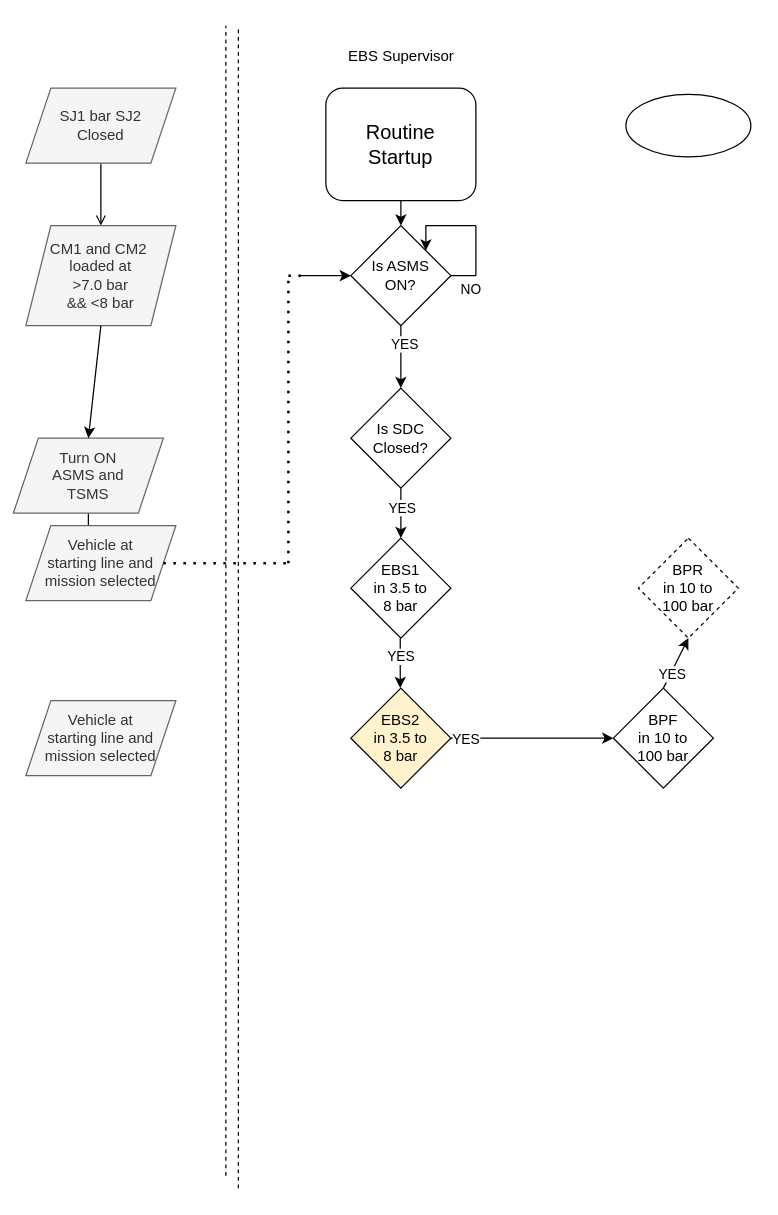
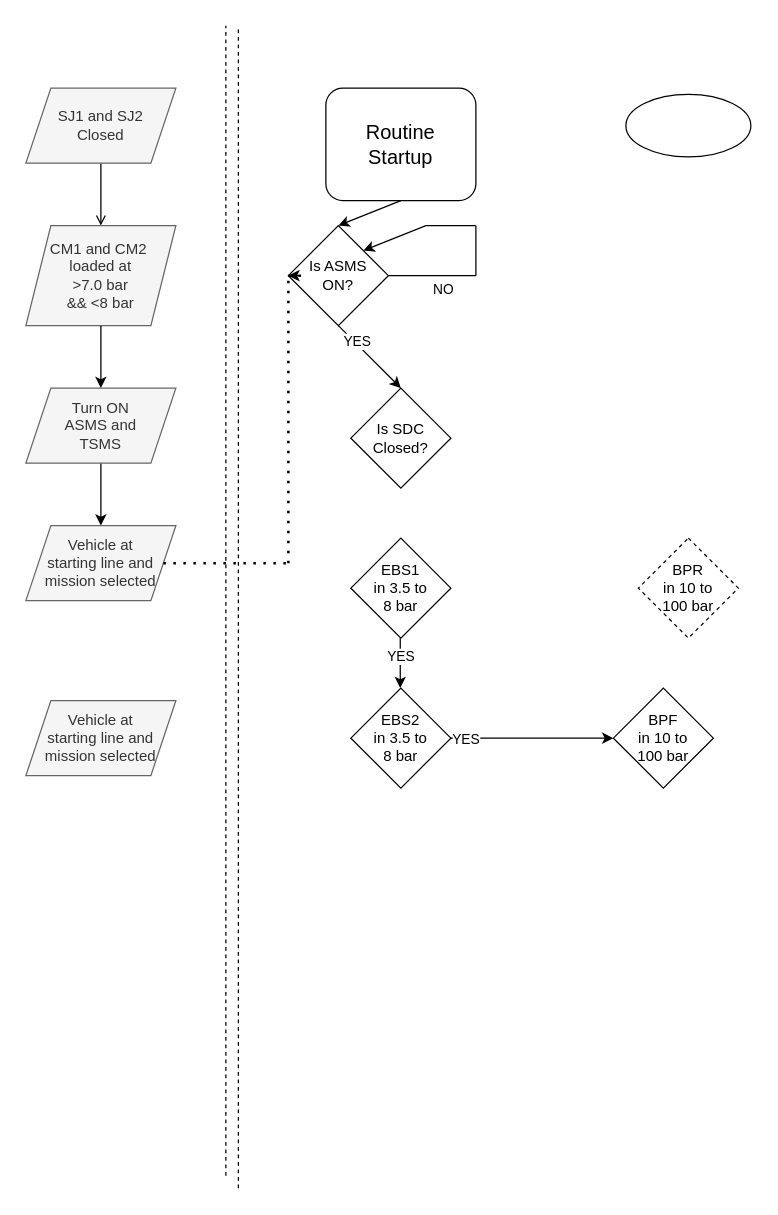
(401, 57) -> none
(101, 126) -> (101, 126)
(401, 276) -> (338, 276)
(88, 476) -> (101, 426)
(401, 509) -> none
(674, 667) -> none
(401, 738) -> (401, 738)
